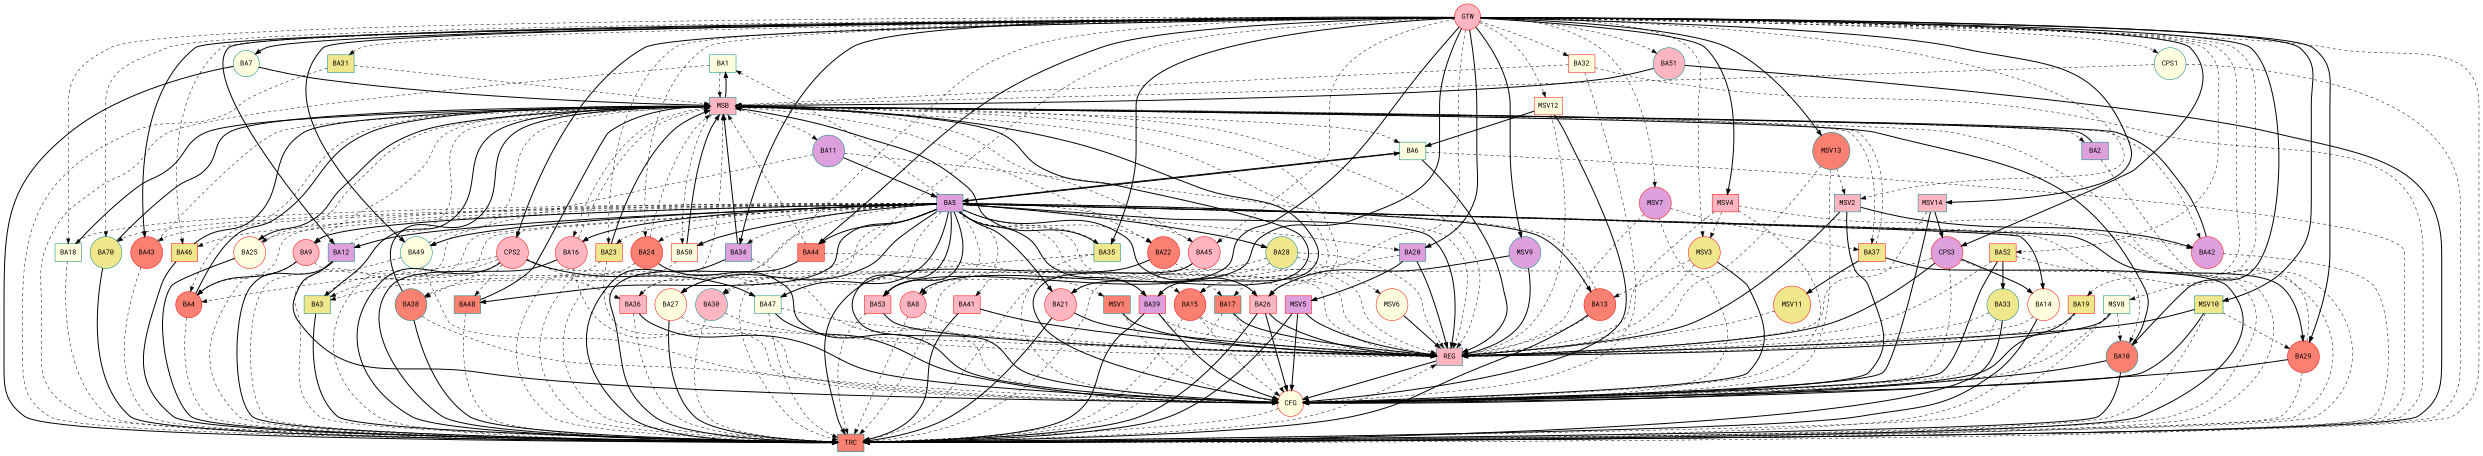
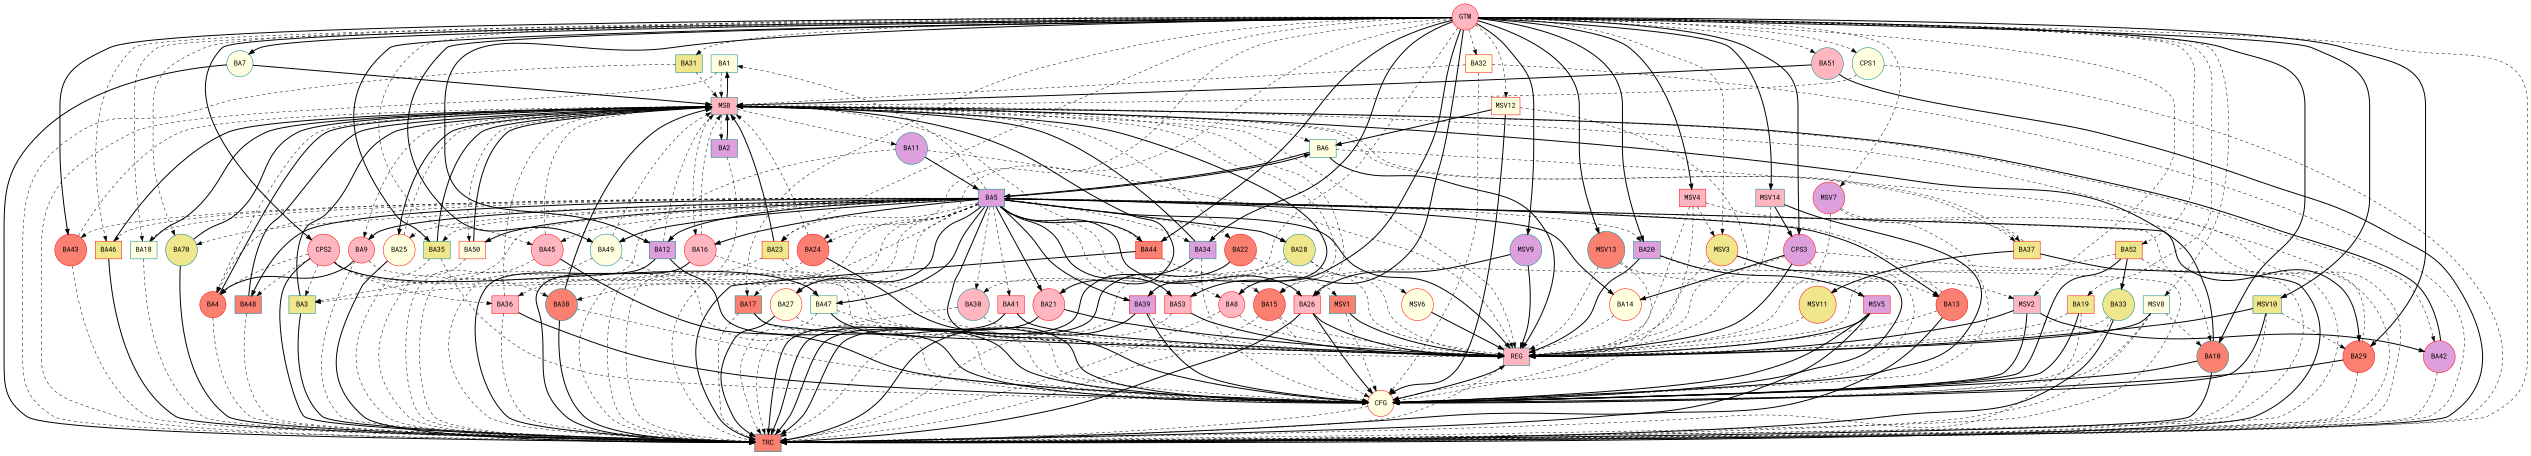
(1576, 219) -> none
(1742, 425) -> none
